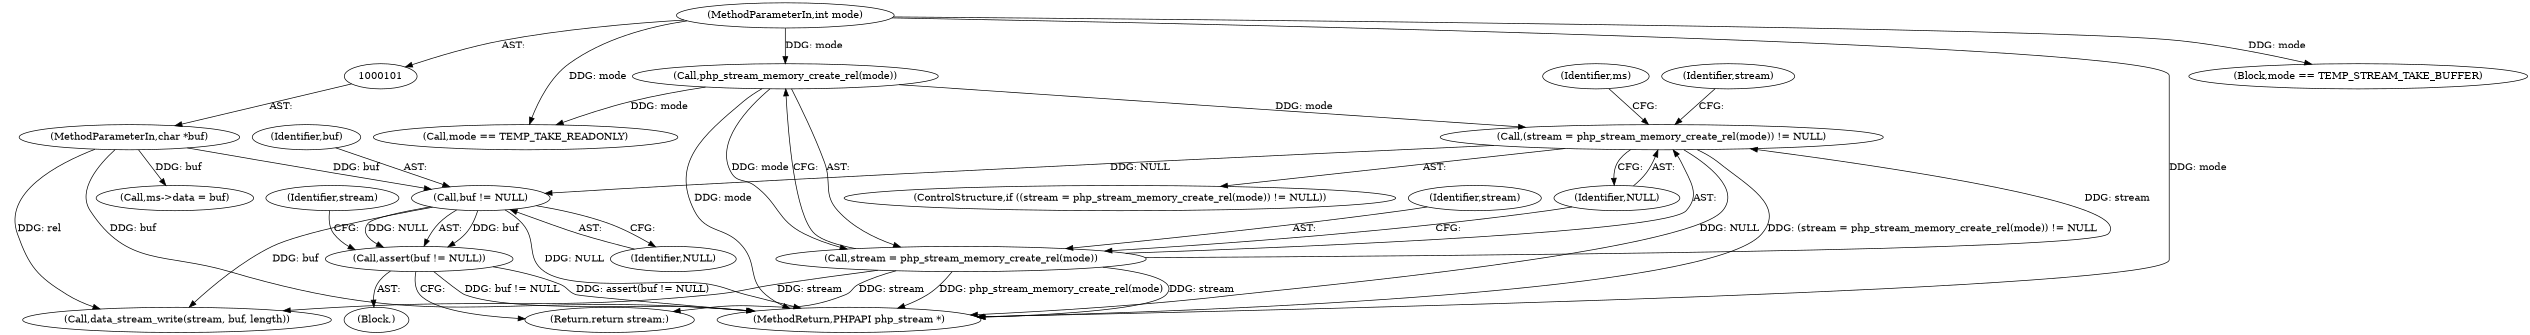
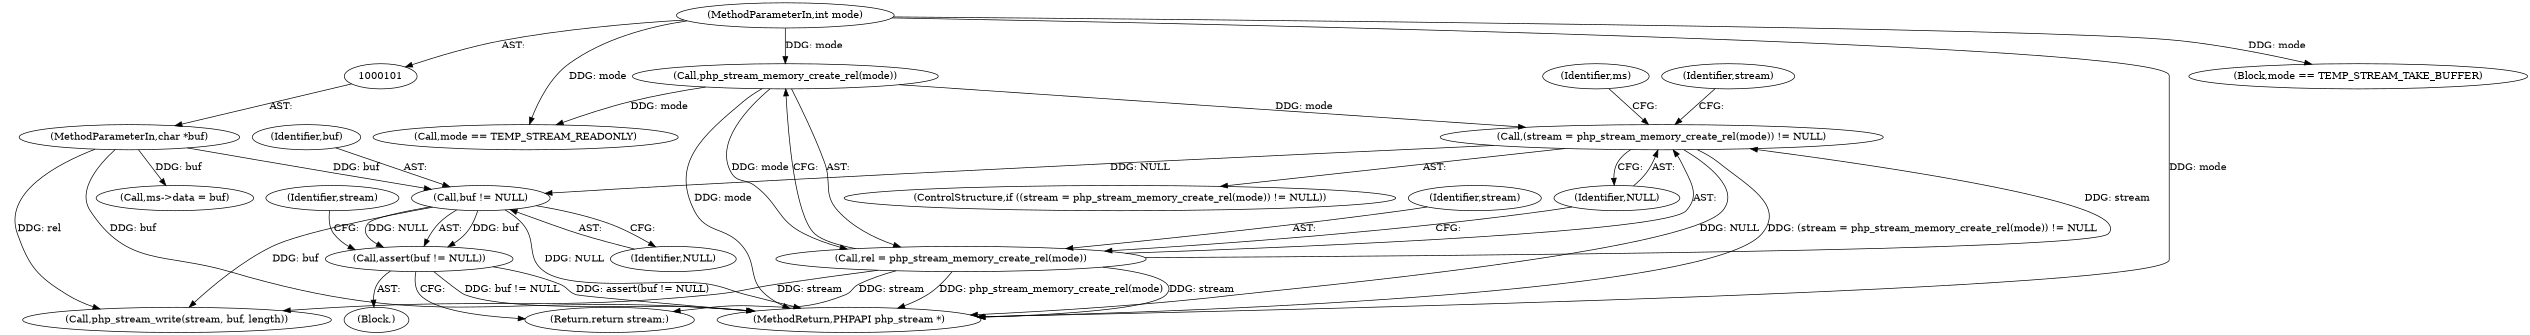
(526, 137) -> (526, 137)
(961, 259) -> (961, 259)
(177, 320) -> (177, 320)
